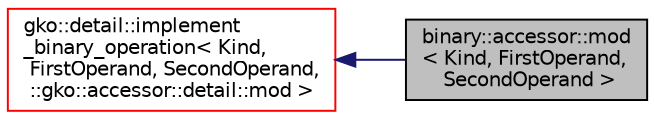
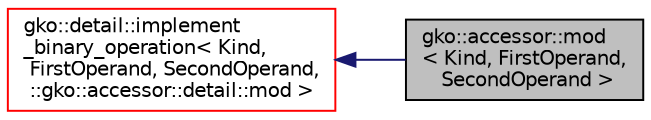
(527, 60) -> (525, 60)
